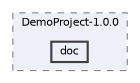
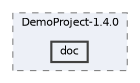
(70, 23) -> (70, 23)
